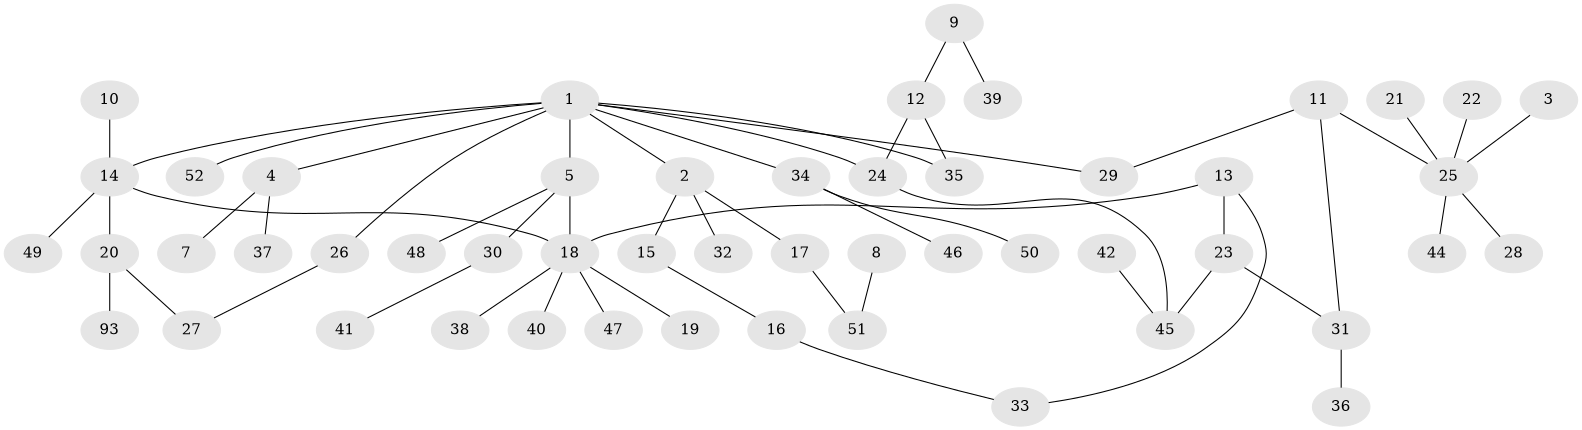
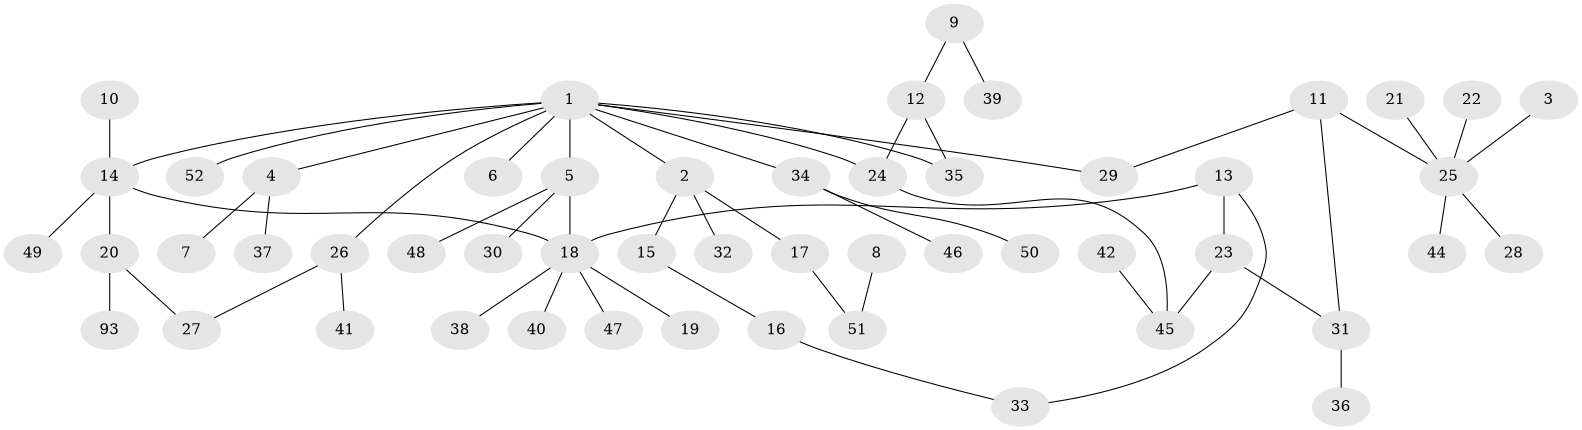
none -> (493, 177)
(419, 292) -> (342, 292)
